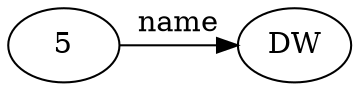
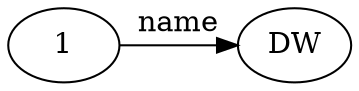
(64, 45) -> (64, 45)
